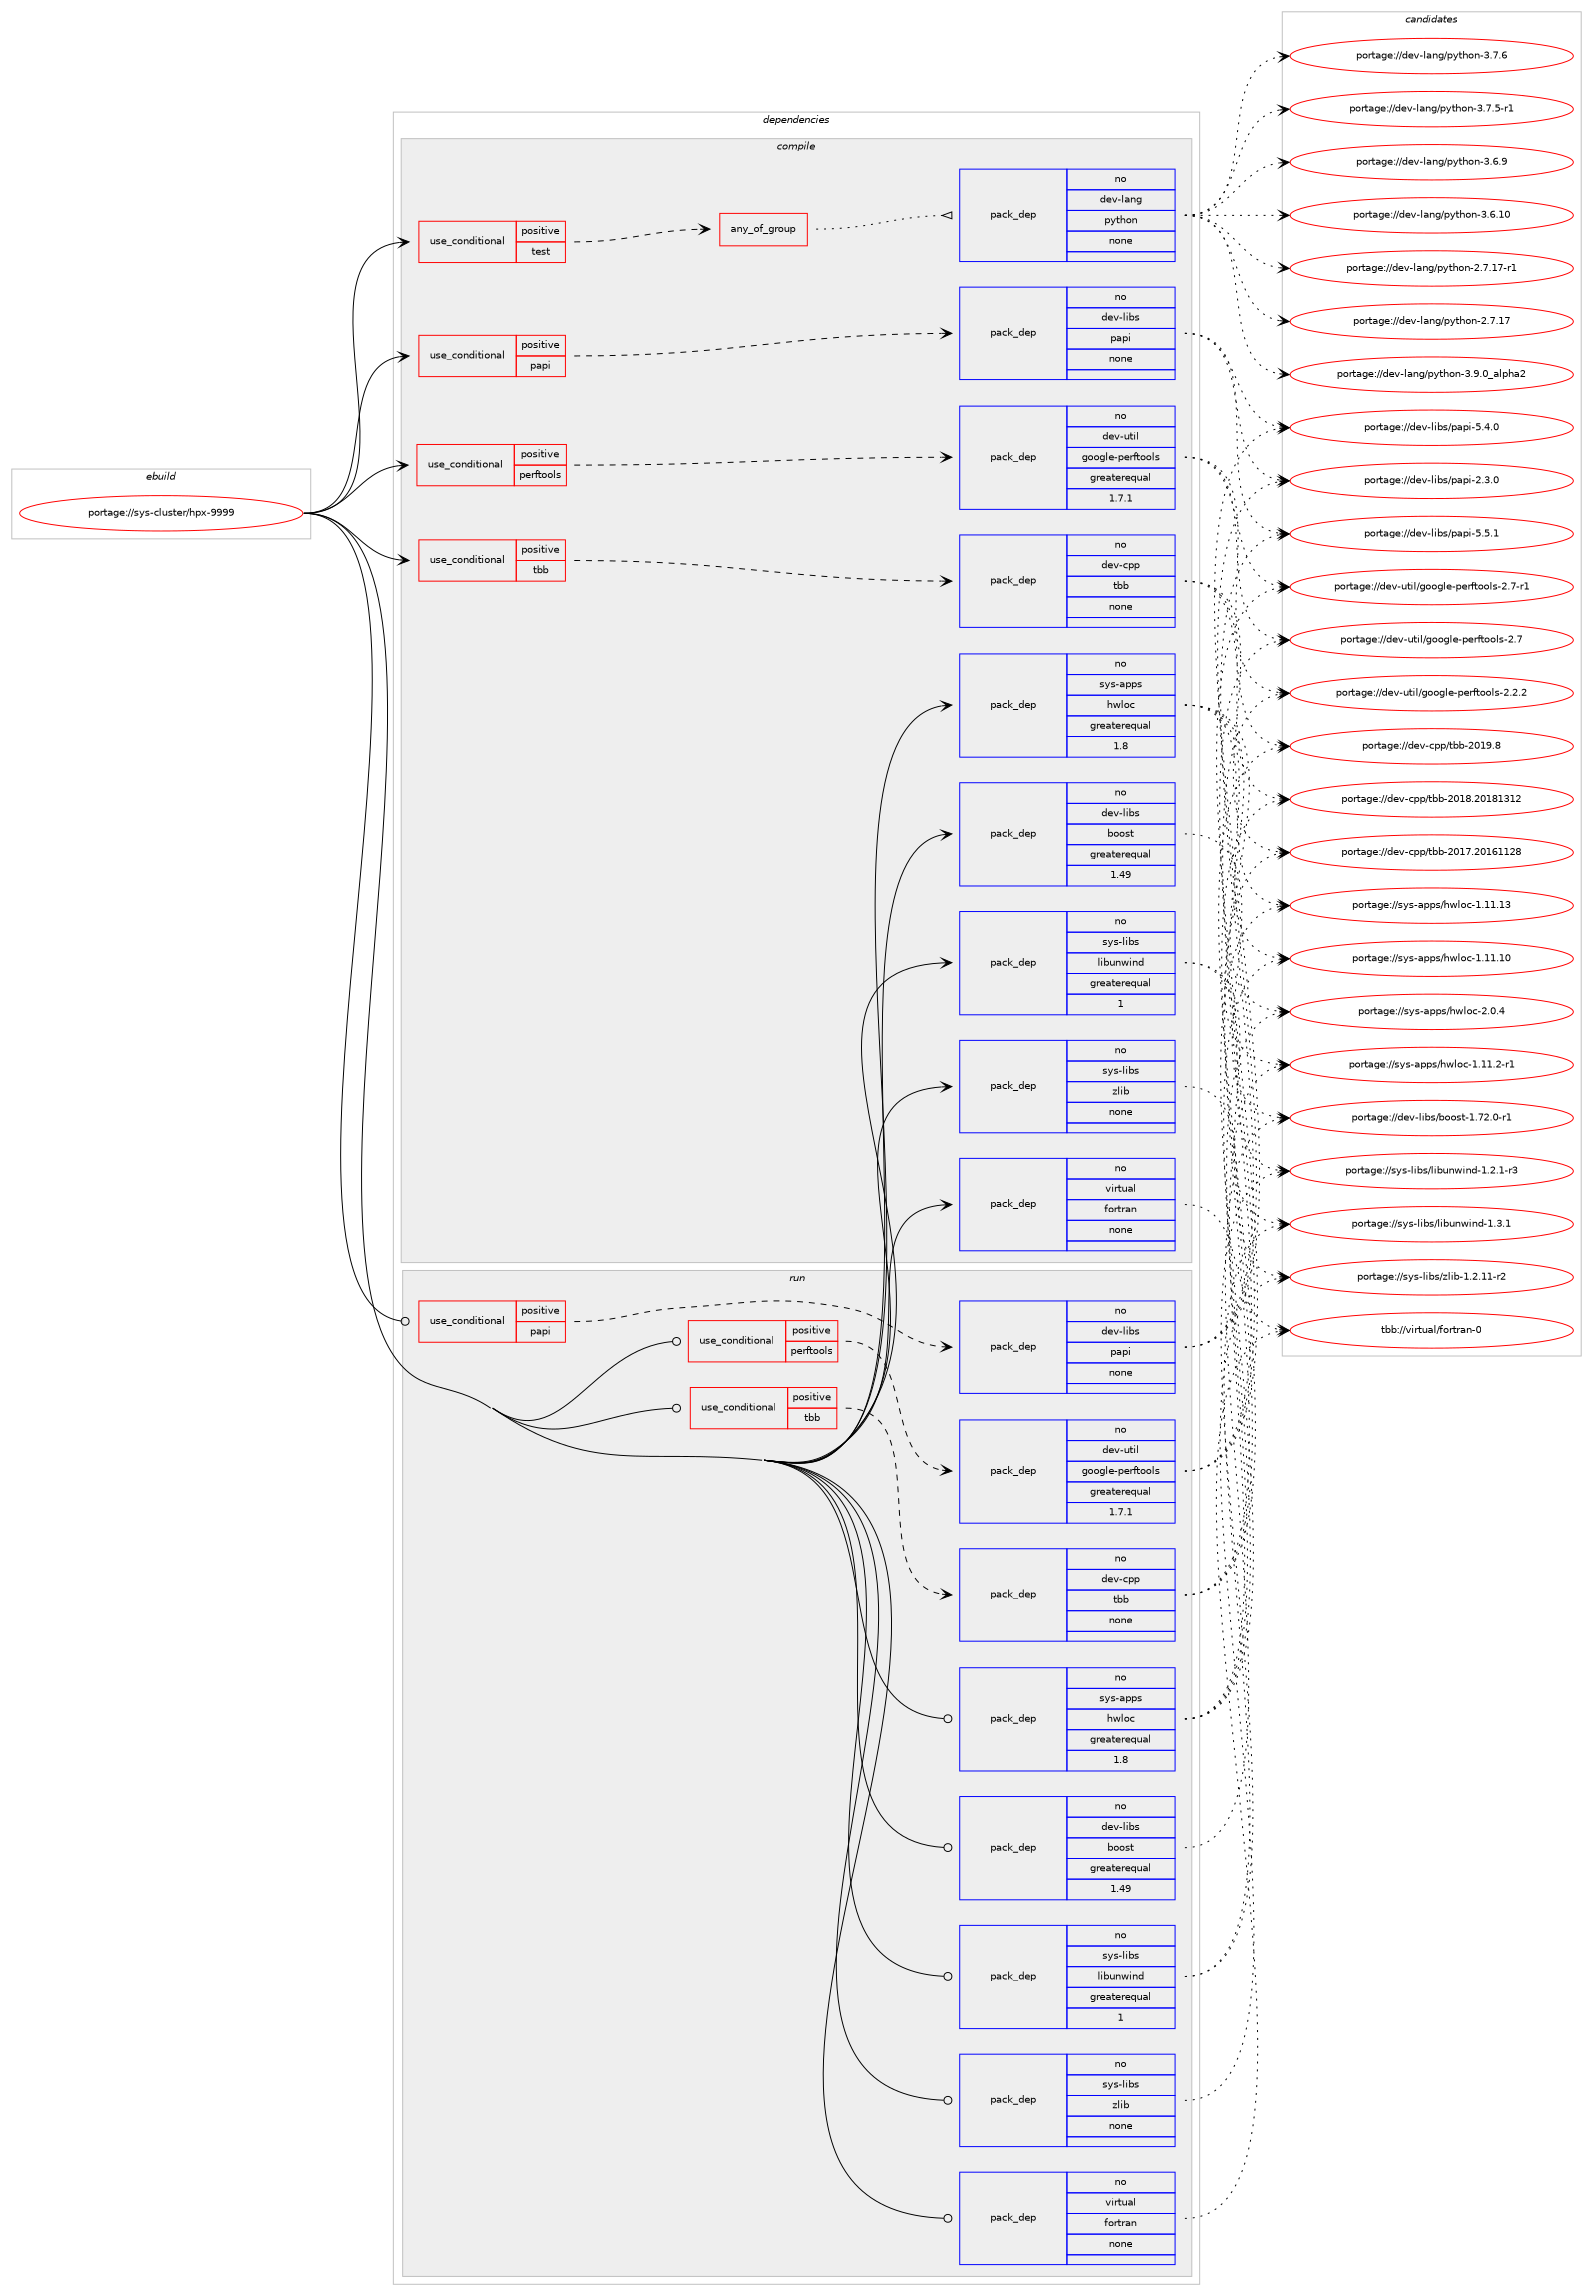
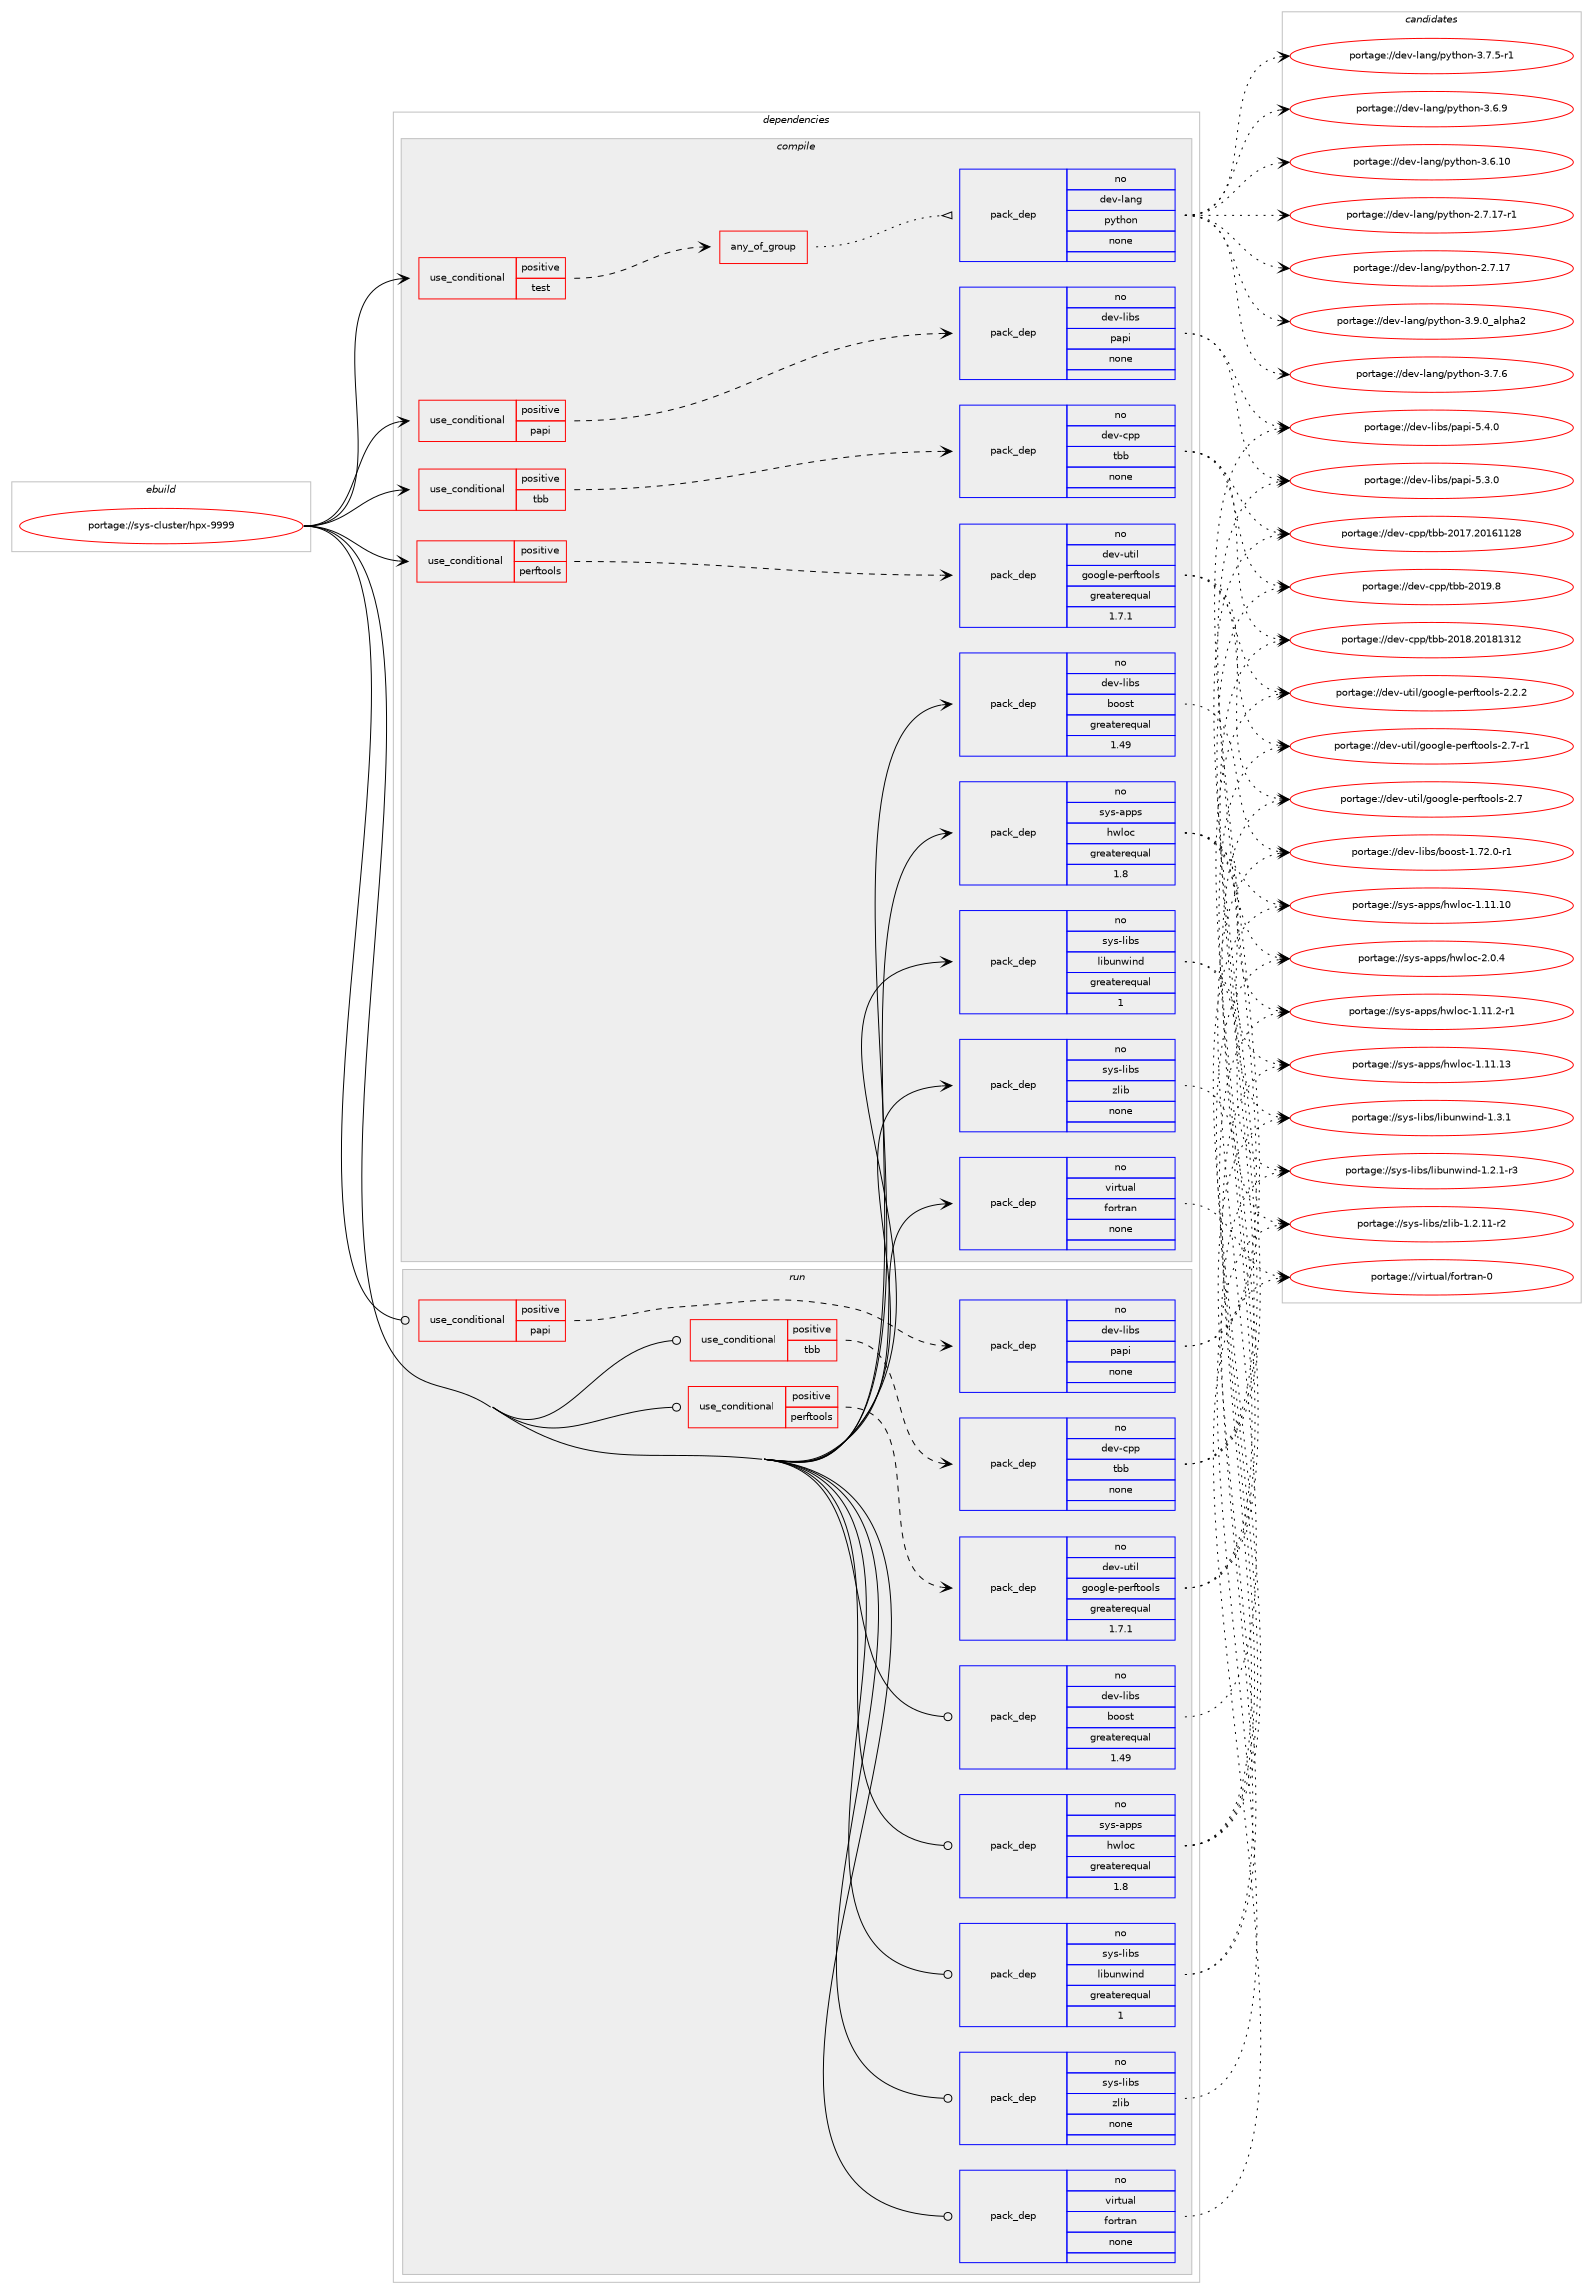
(1432, 481) -> (1432, 481)
(1432, 534) -> none
(1432, 1330) -> (1432, 1277)
